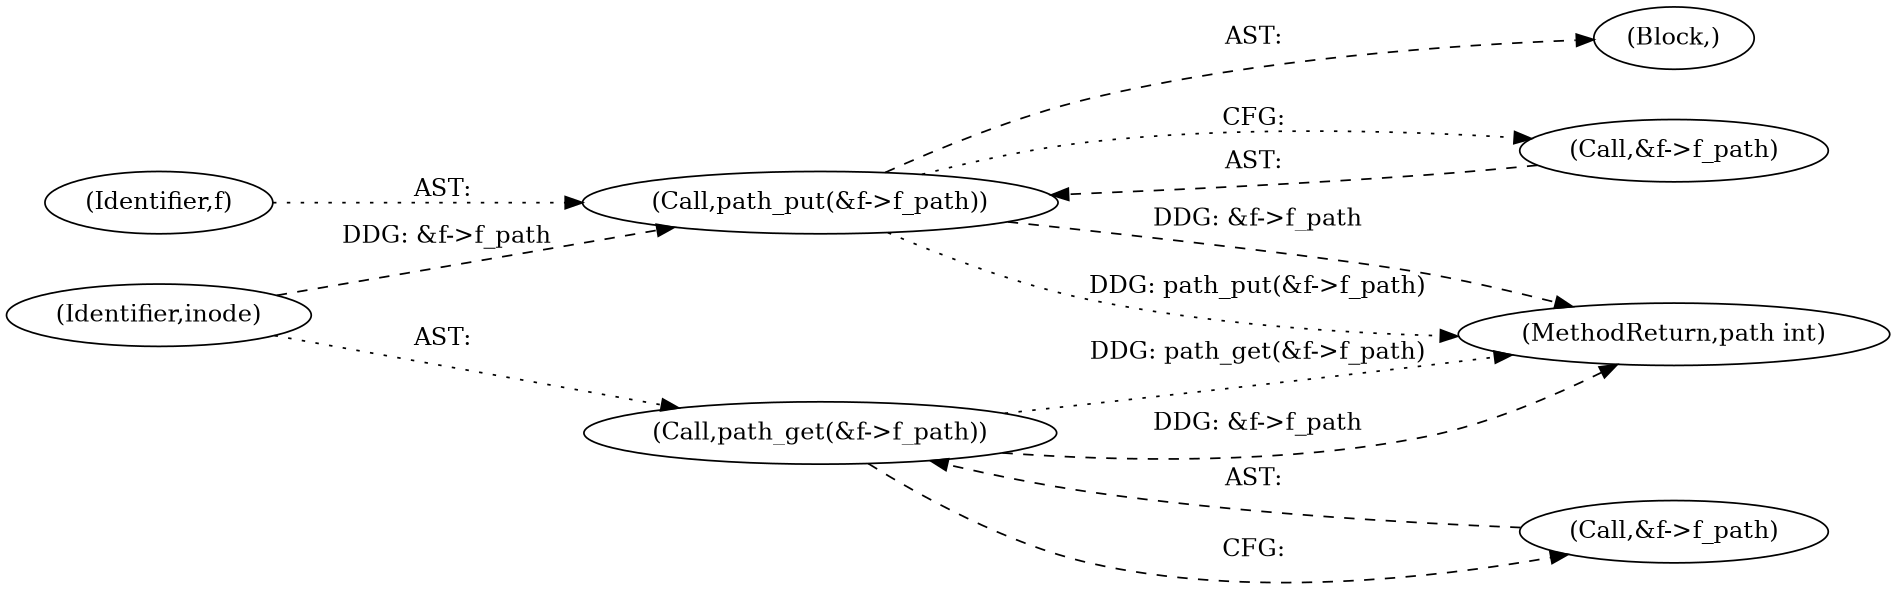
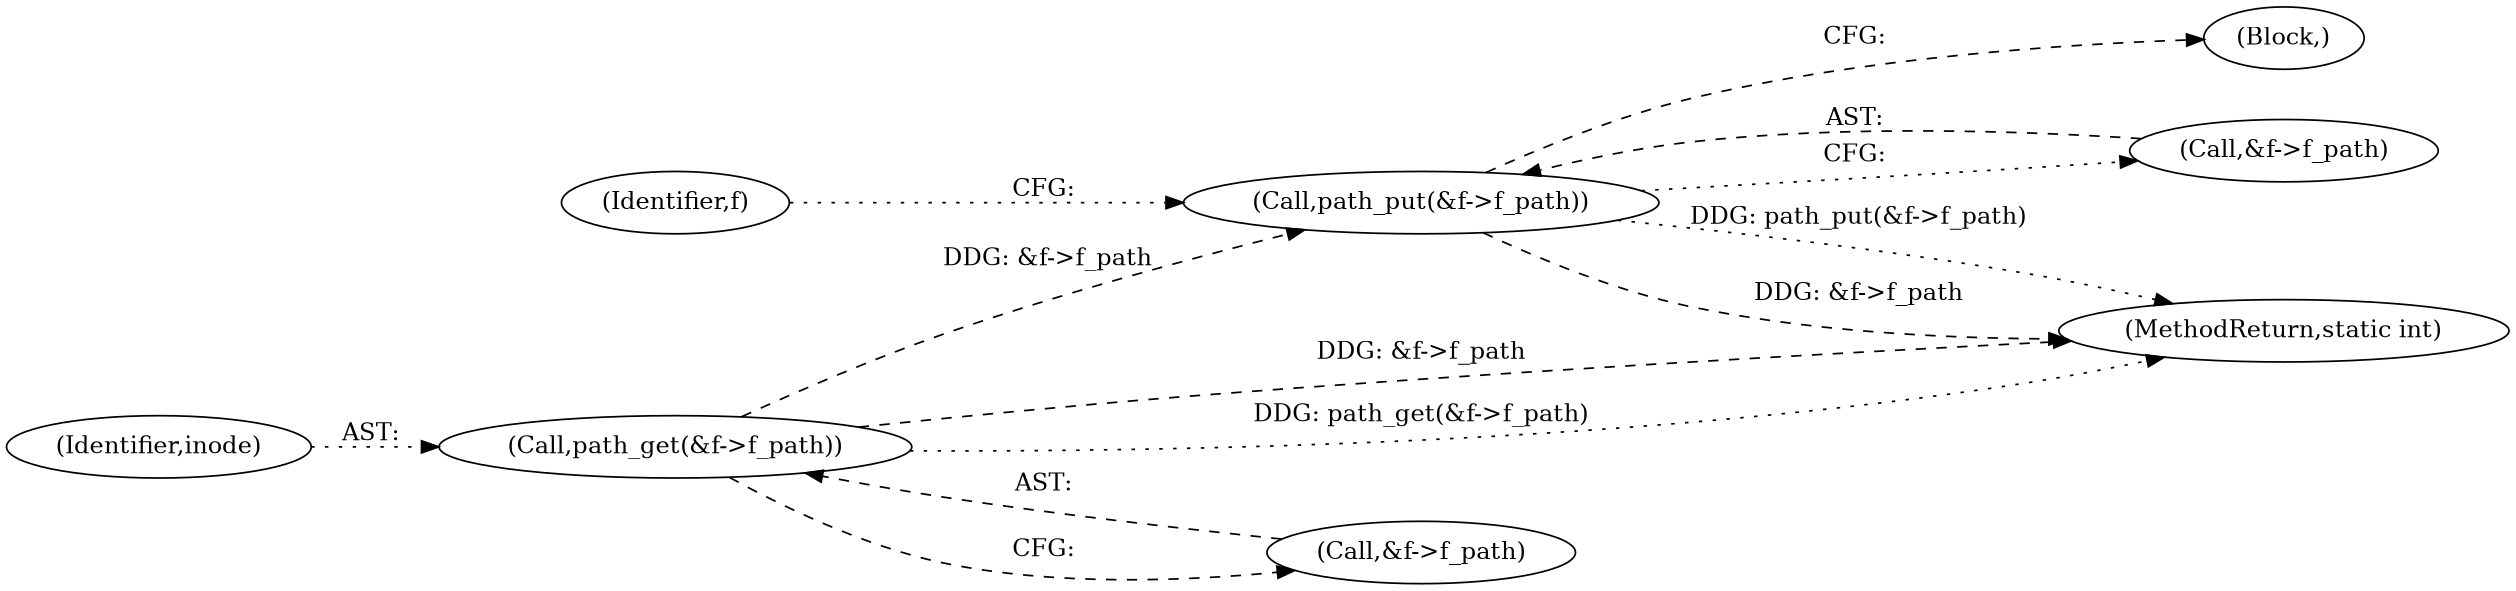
(1258, 37) -> (1859, 37)
(447, 190) -> (1048, 190)
(467, 263) -> (1010, 312)
(1674, 334) -> (2284, 331)
